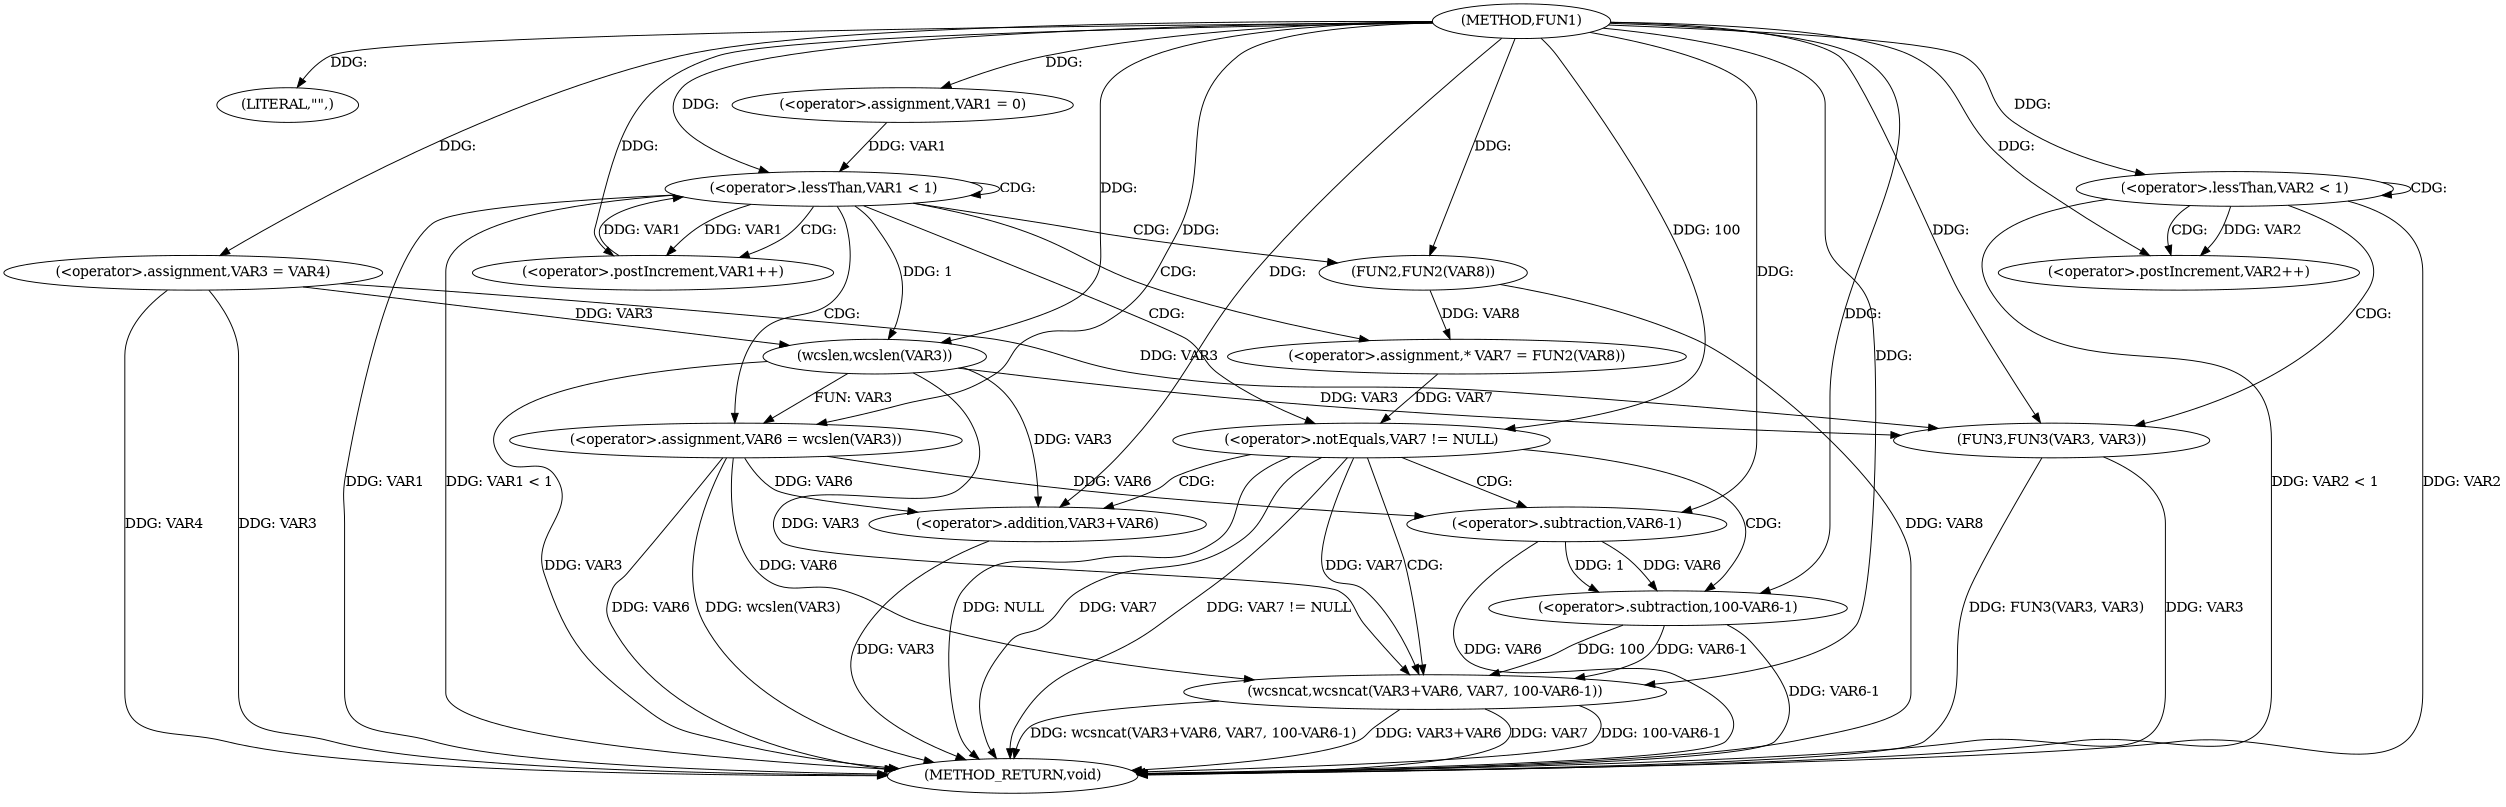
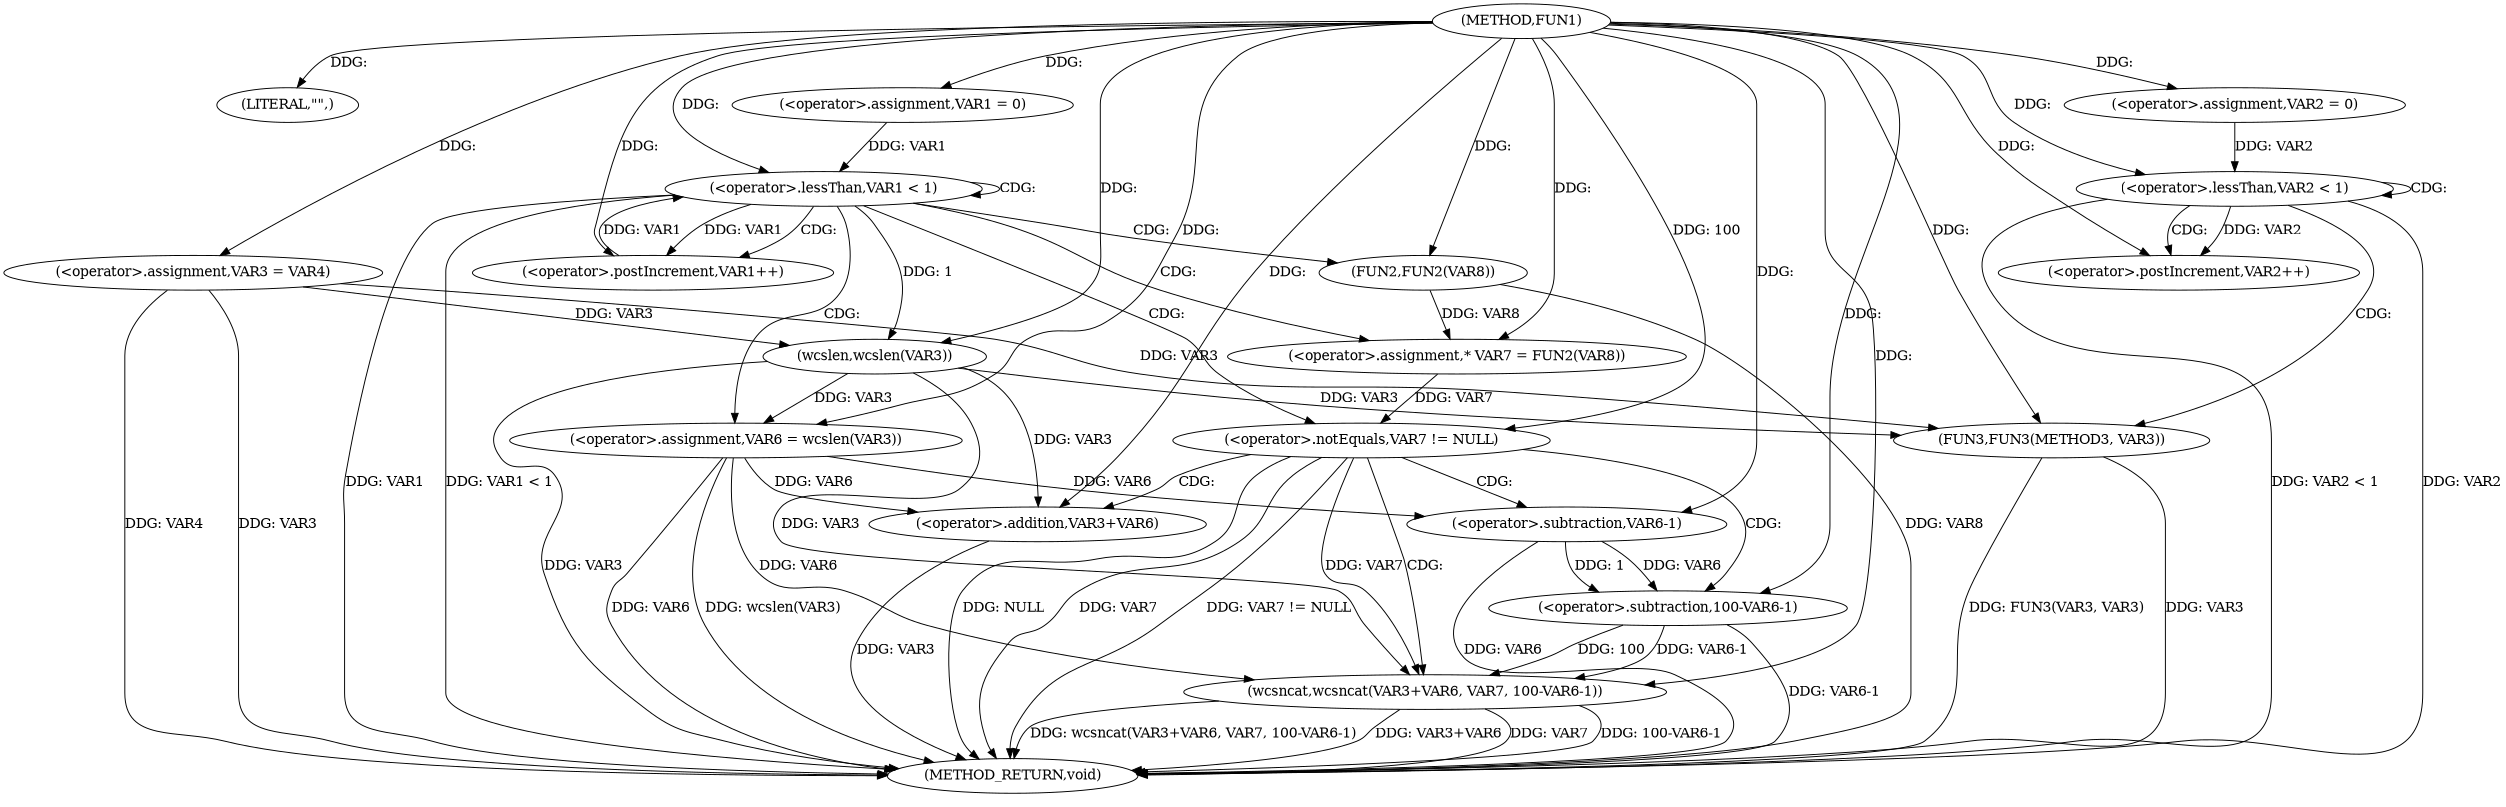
none -> (2235, 105)
none -> (1554, 194)
(854, 399) -> (854, 399)
(2052, 440) -> (2052, 440)
